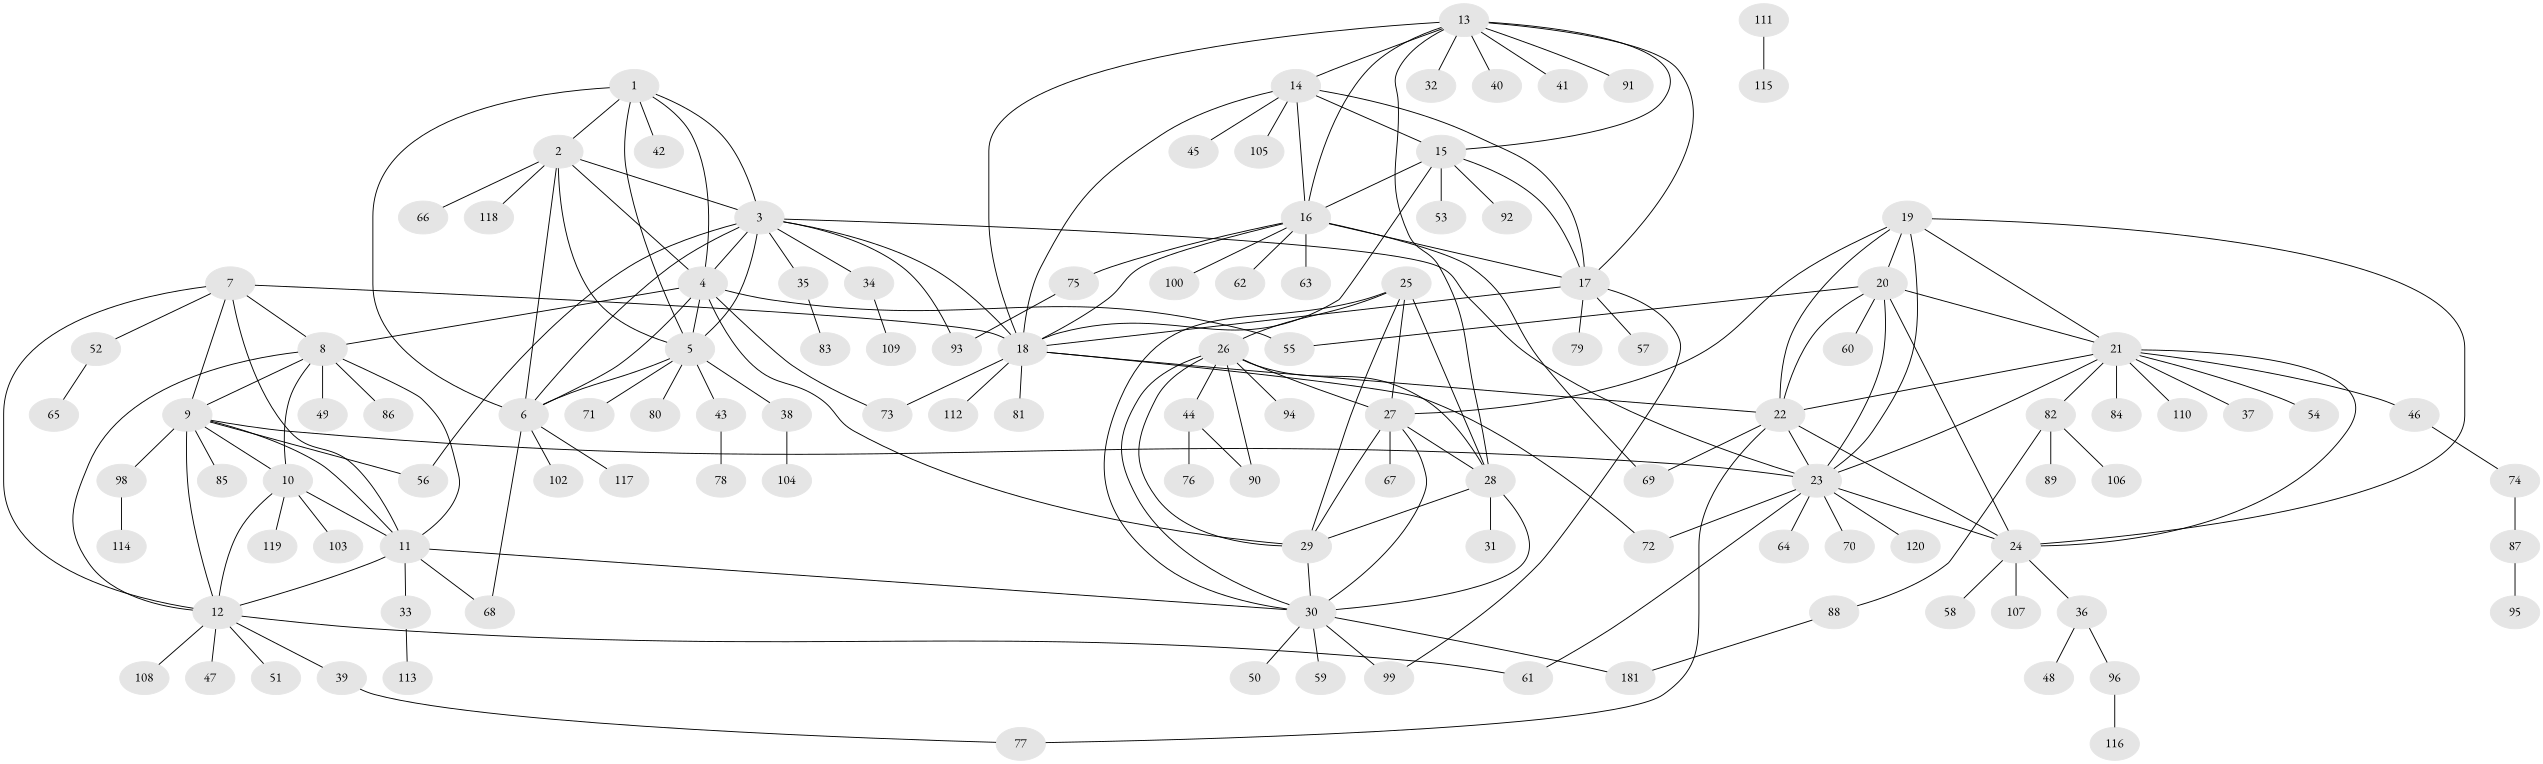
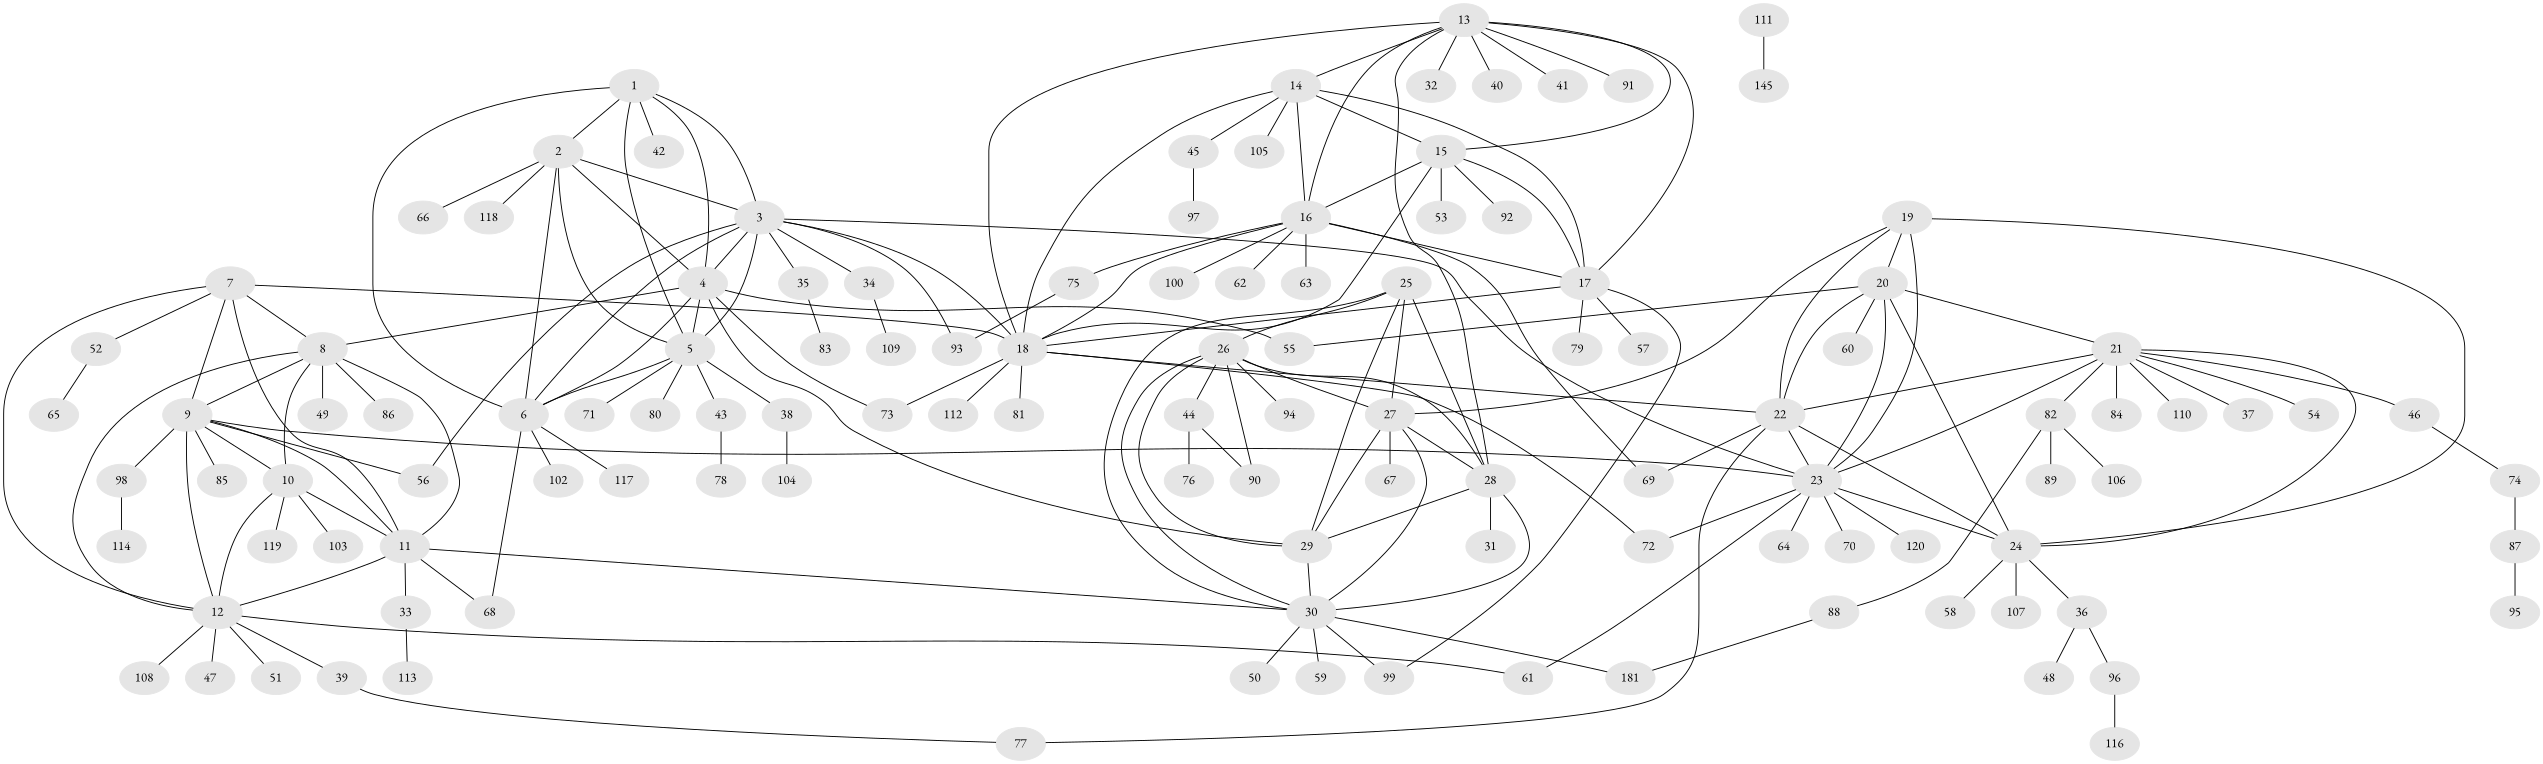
(1764, 86) -> (1764, 86)
none -> (1194, 218)
(2012, 283) -> none
